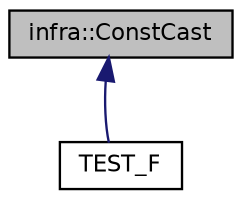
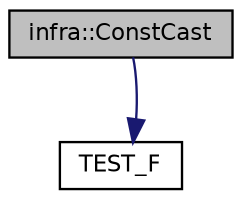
(105, 112) -> (137, 88)
